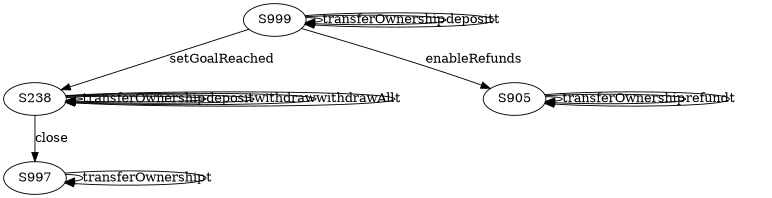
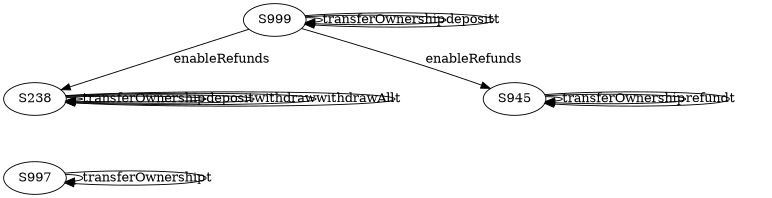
(222, 59) -> (222, 59)
(515, 99) -> (515, 99)
(35, 134) -> none
